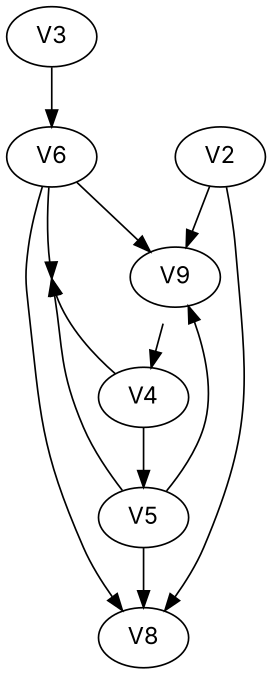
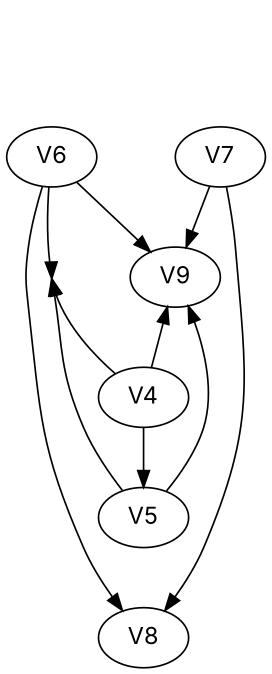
(52, 37) -> none
(220, 157) -> (220, 157)
(159, 337) -> (157, 346)
(144, 569) -> none
